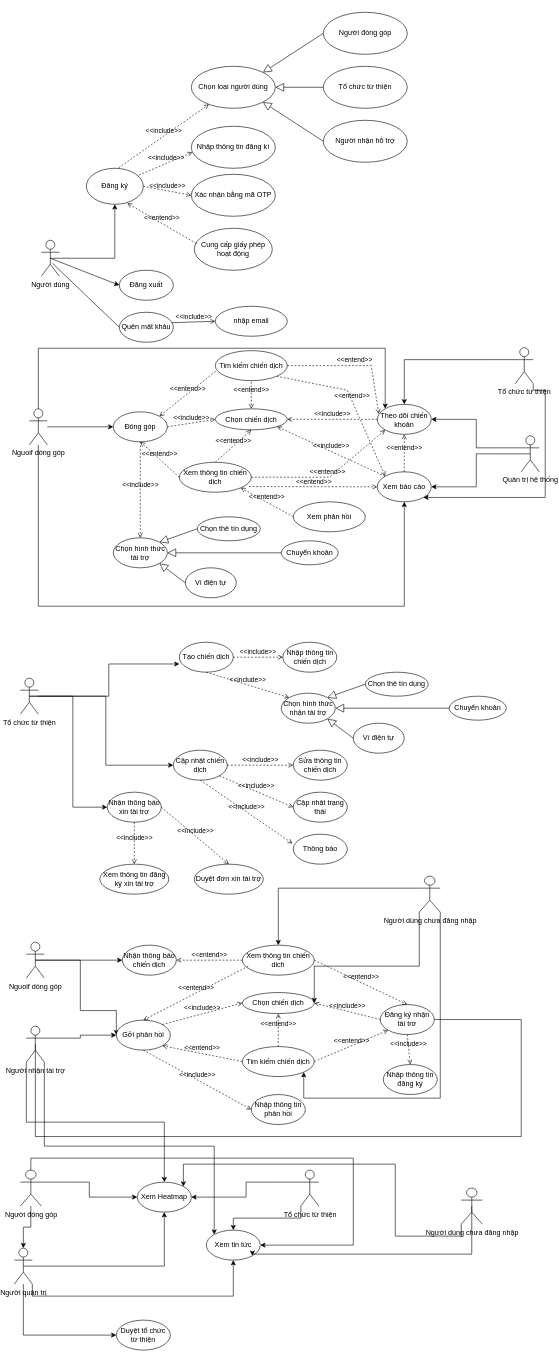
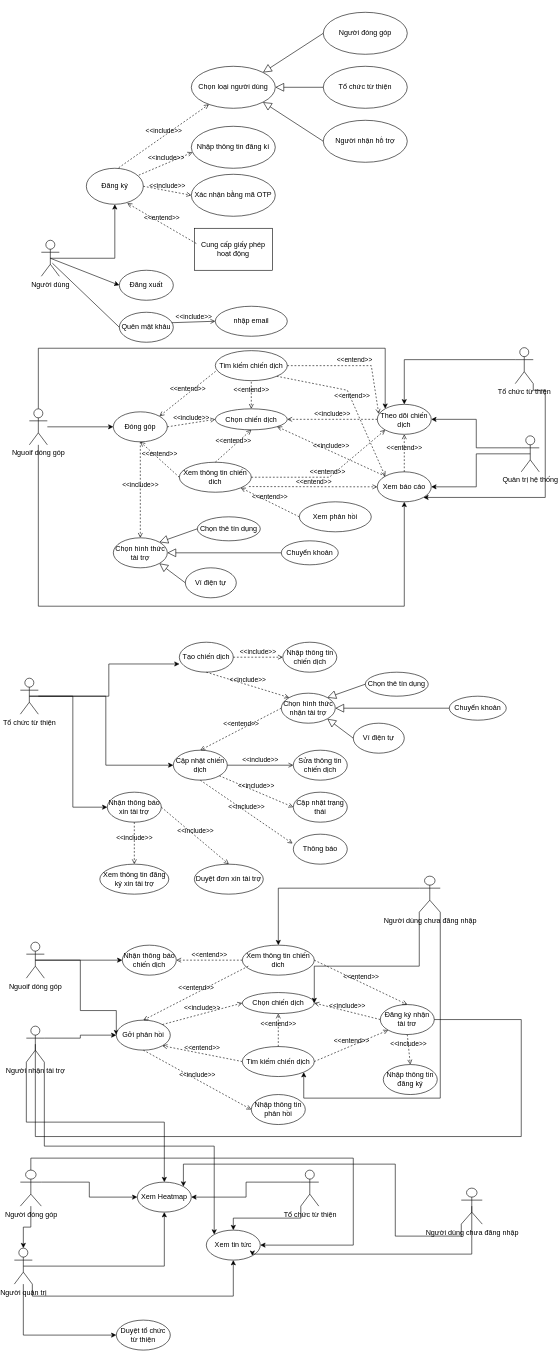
(233, 249) -> (233, 249)
(404, 420) -> (404, 420)
(329, 517) -> (335, 517)
none -> (242, 729)
(259, 765) -> (259, 765)
